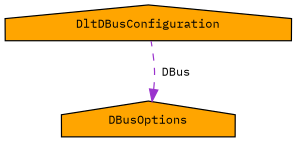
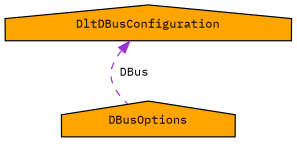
(154, 65) -> (111, 78)
